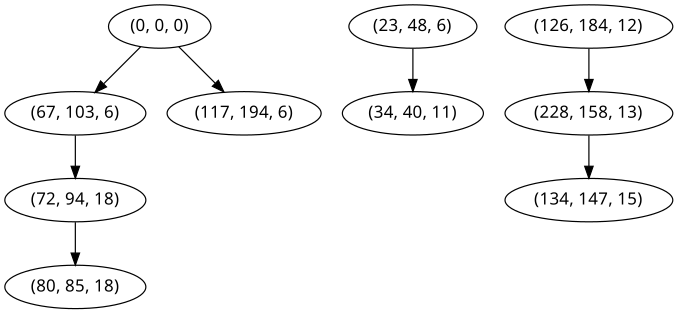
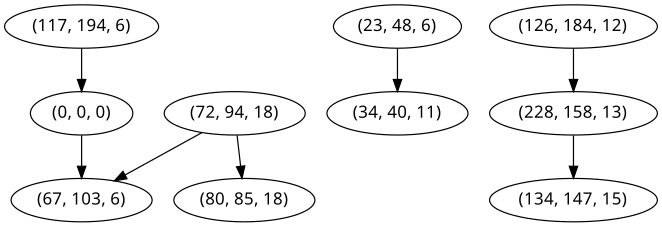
(197, 65) -> (82, 64)
(75, 151) -> (164, 154)
